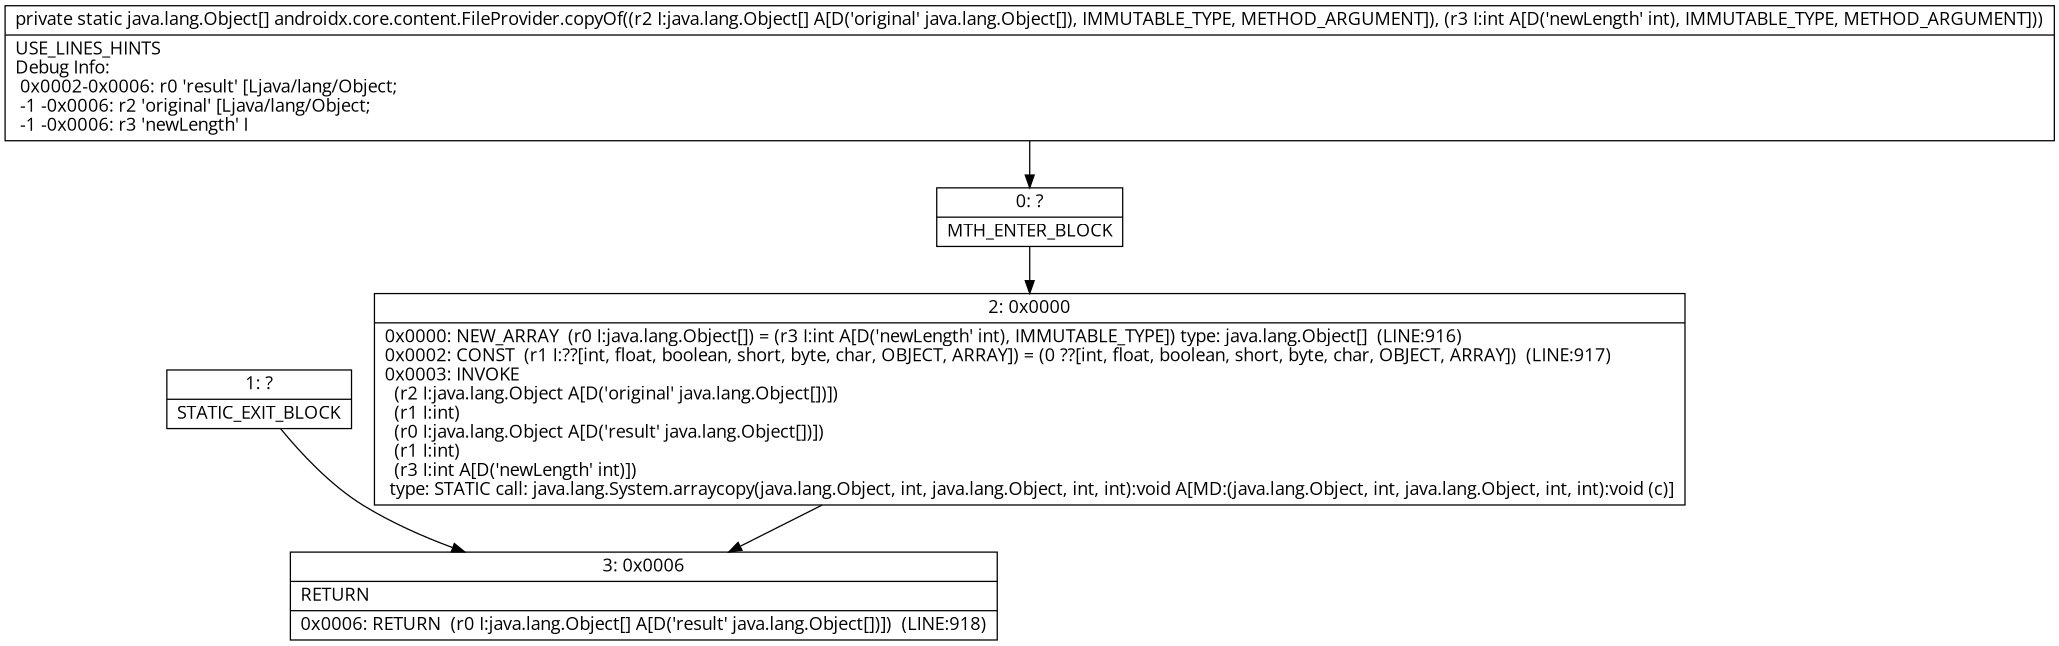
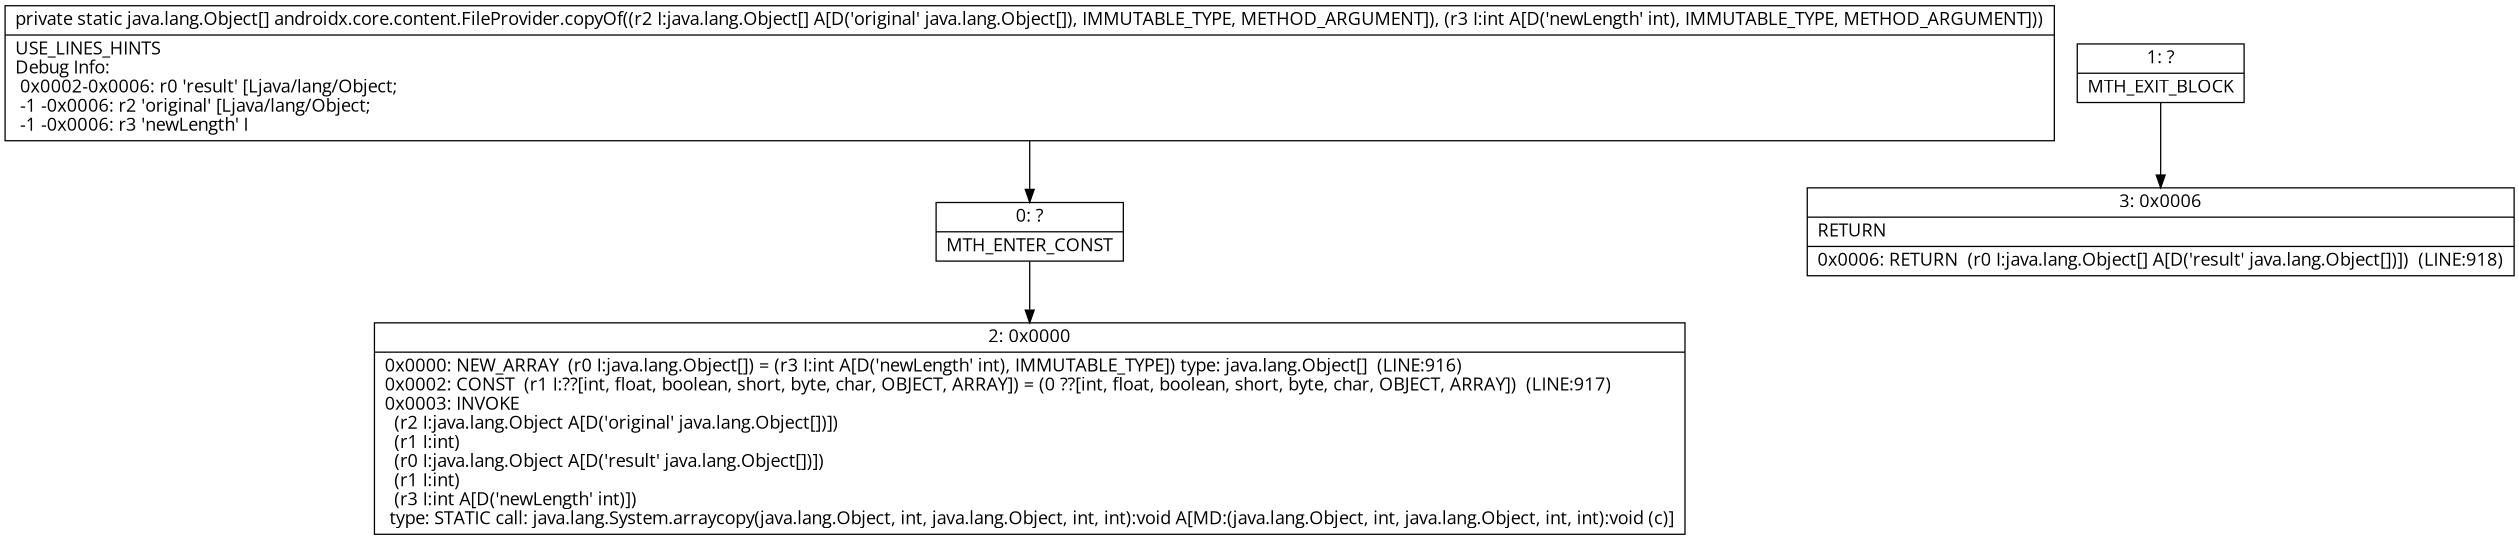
(1030, 231) -> (1030, 246)
(259, 413) -> (2161, 87)
(781, 526) -> none
